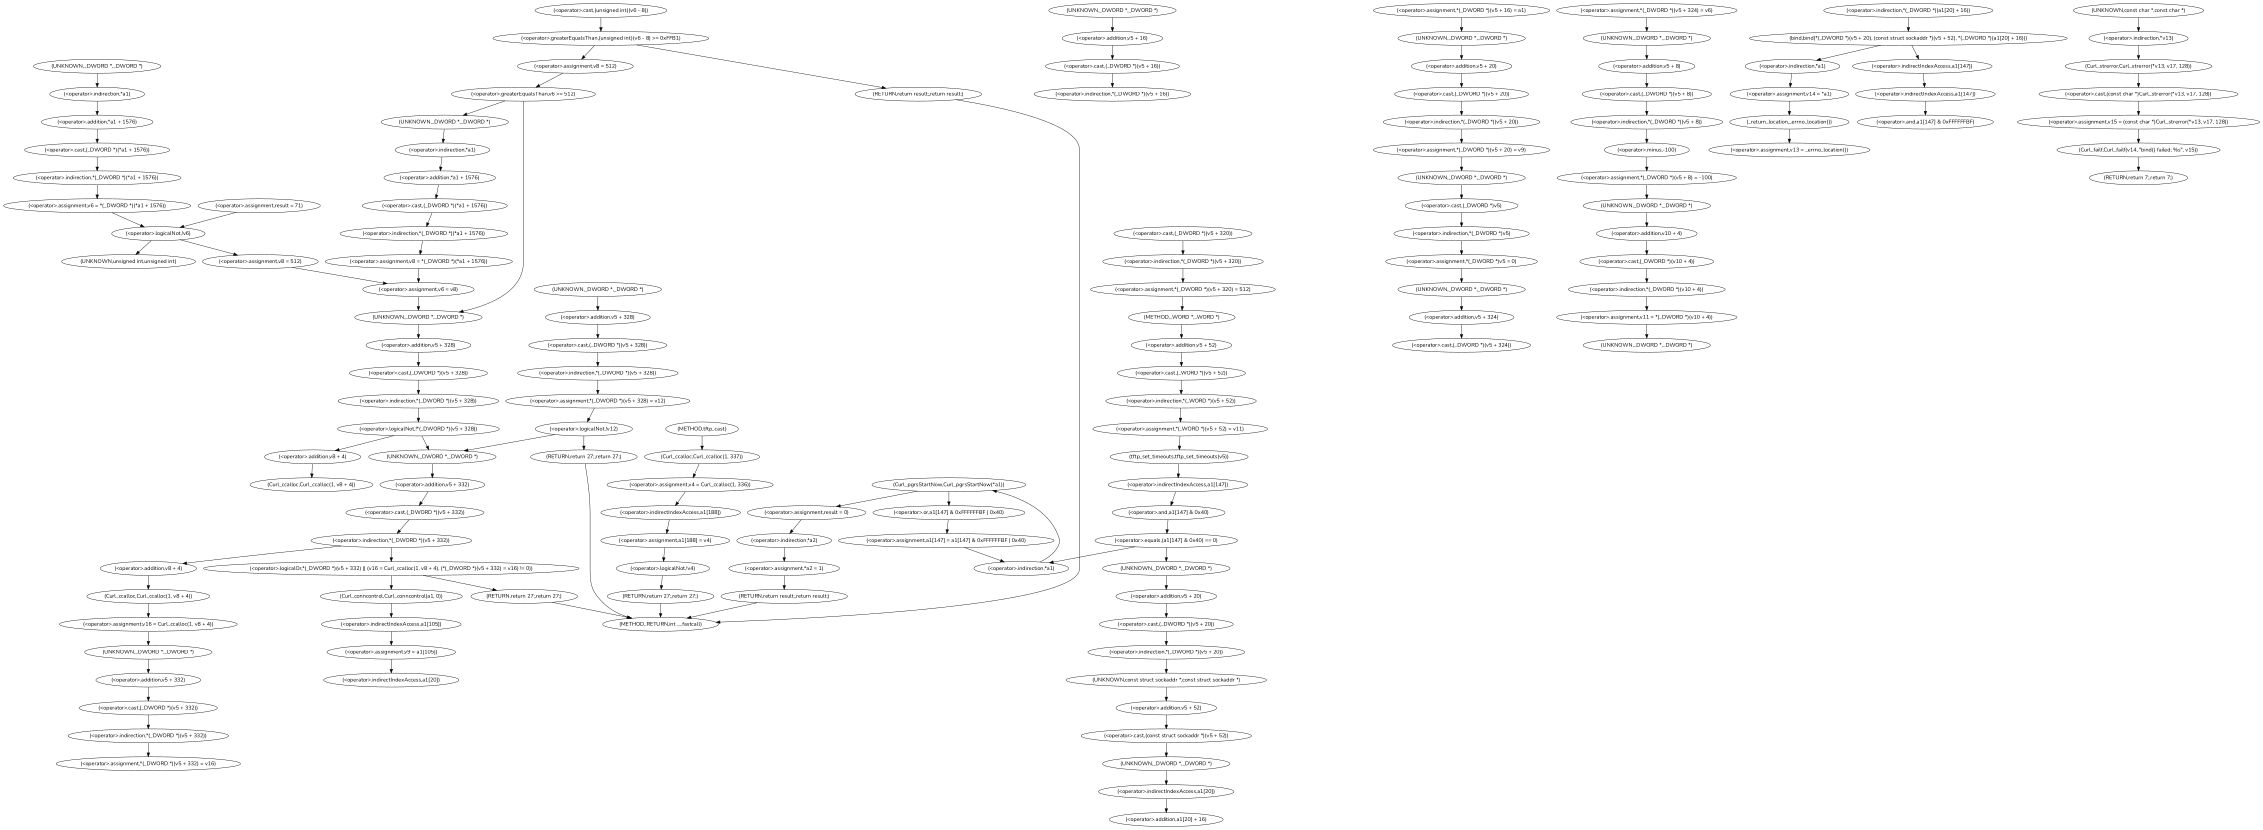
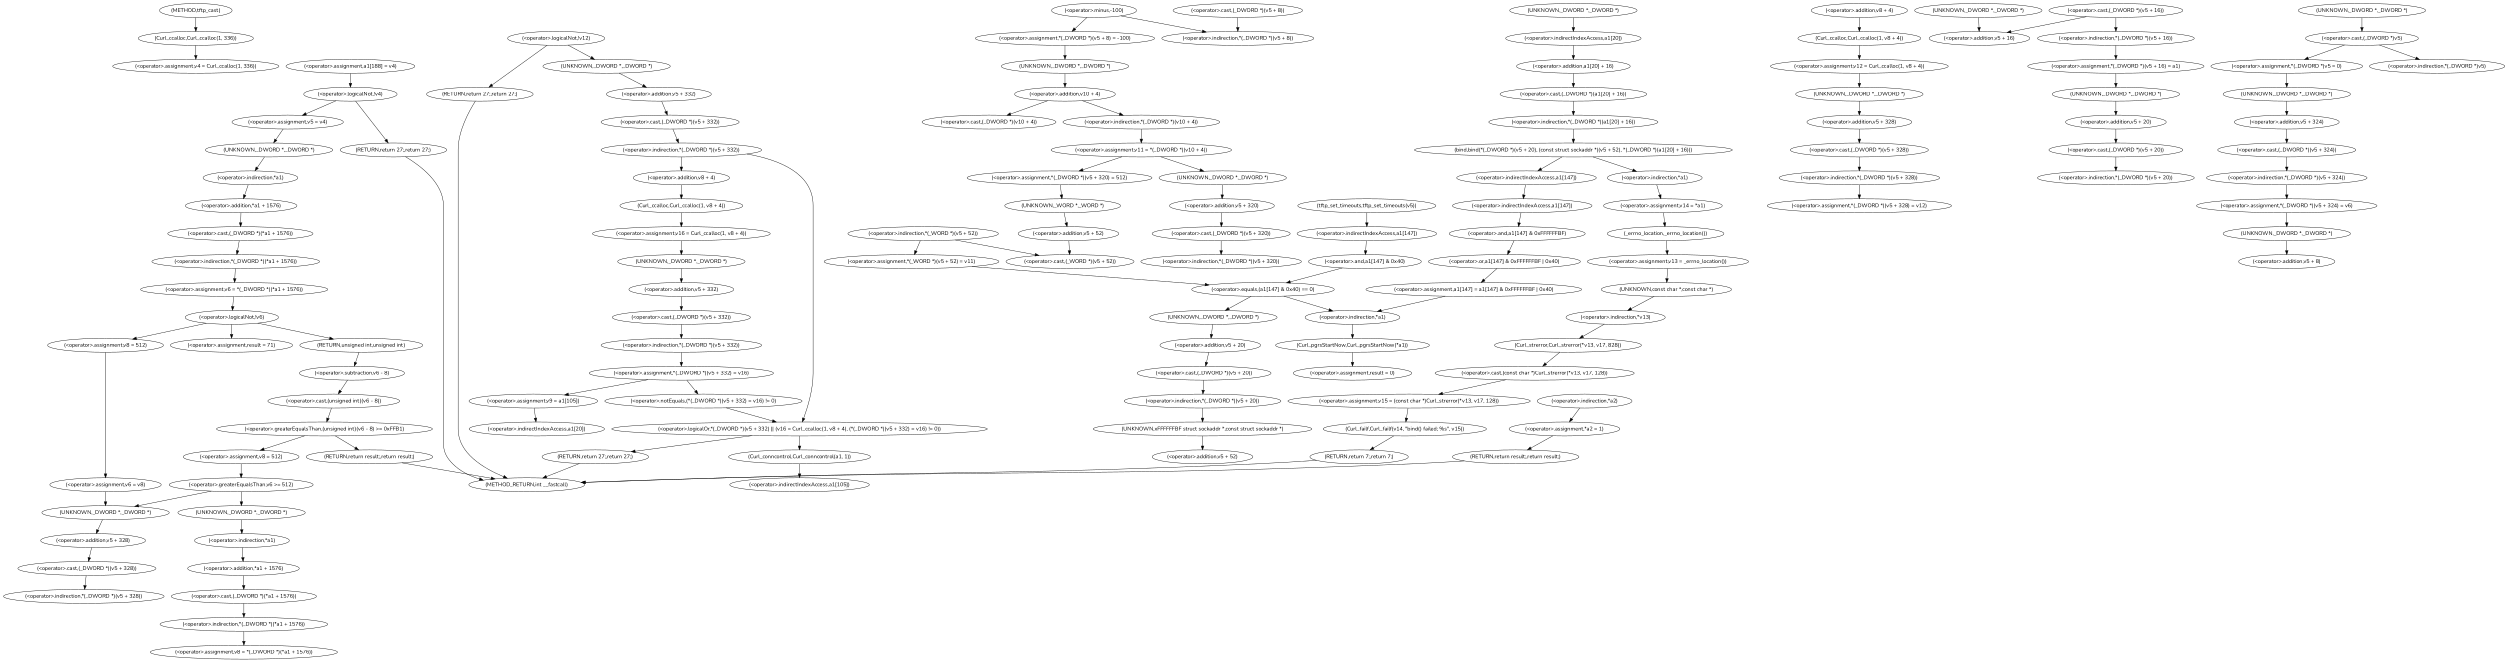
(1112, 50) -> (2049, 24)
none -> (2116, 50)
none -> (1859, 66)
(2139, 66) -> (1568, 345)
(1647, 78) -> none
none -> (1573, 94)
none -> (288, 122)
(1789, 122) -> (1666, 234)
(1647, 134) -> (1162, 24)
(1462, 150) -> none
none -> (2287, 178)
none -> (1222, 206)
(210, 219) -> (232, 329)
(1462, 246) -> (2326, 52)
(129, 262) -> (361, 345)
(419, 274) -> none
(1183, 274) -> (1102, 163)
(1647, 274) -> (1101, 107)
none -> (1667, 274)
(1182, 317) -> (1063, 206)
none -> (352, 373)
(1181, 385) -> (995, 247)
none -> (703, 401)
(592, 413) -> none
(418, 429) -> none
(1180, 441) -> (1088, 276)
(702, 457) -> (196, 38)
none -> (1097, 470)
(949, 497) -> (1512, 246)
(671, 513) -> none
(797, 525) -> none
(391, 596) -> (800, 457)
(391, 636) -> (608, 387)
(1166, 680) -> (1203, 429)
(1166, 736) -> none
